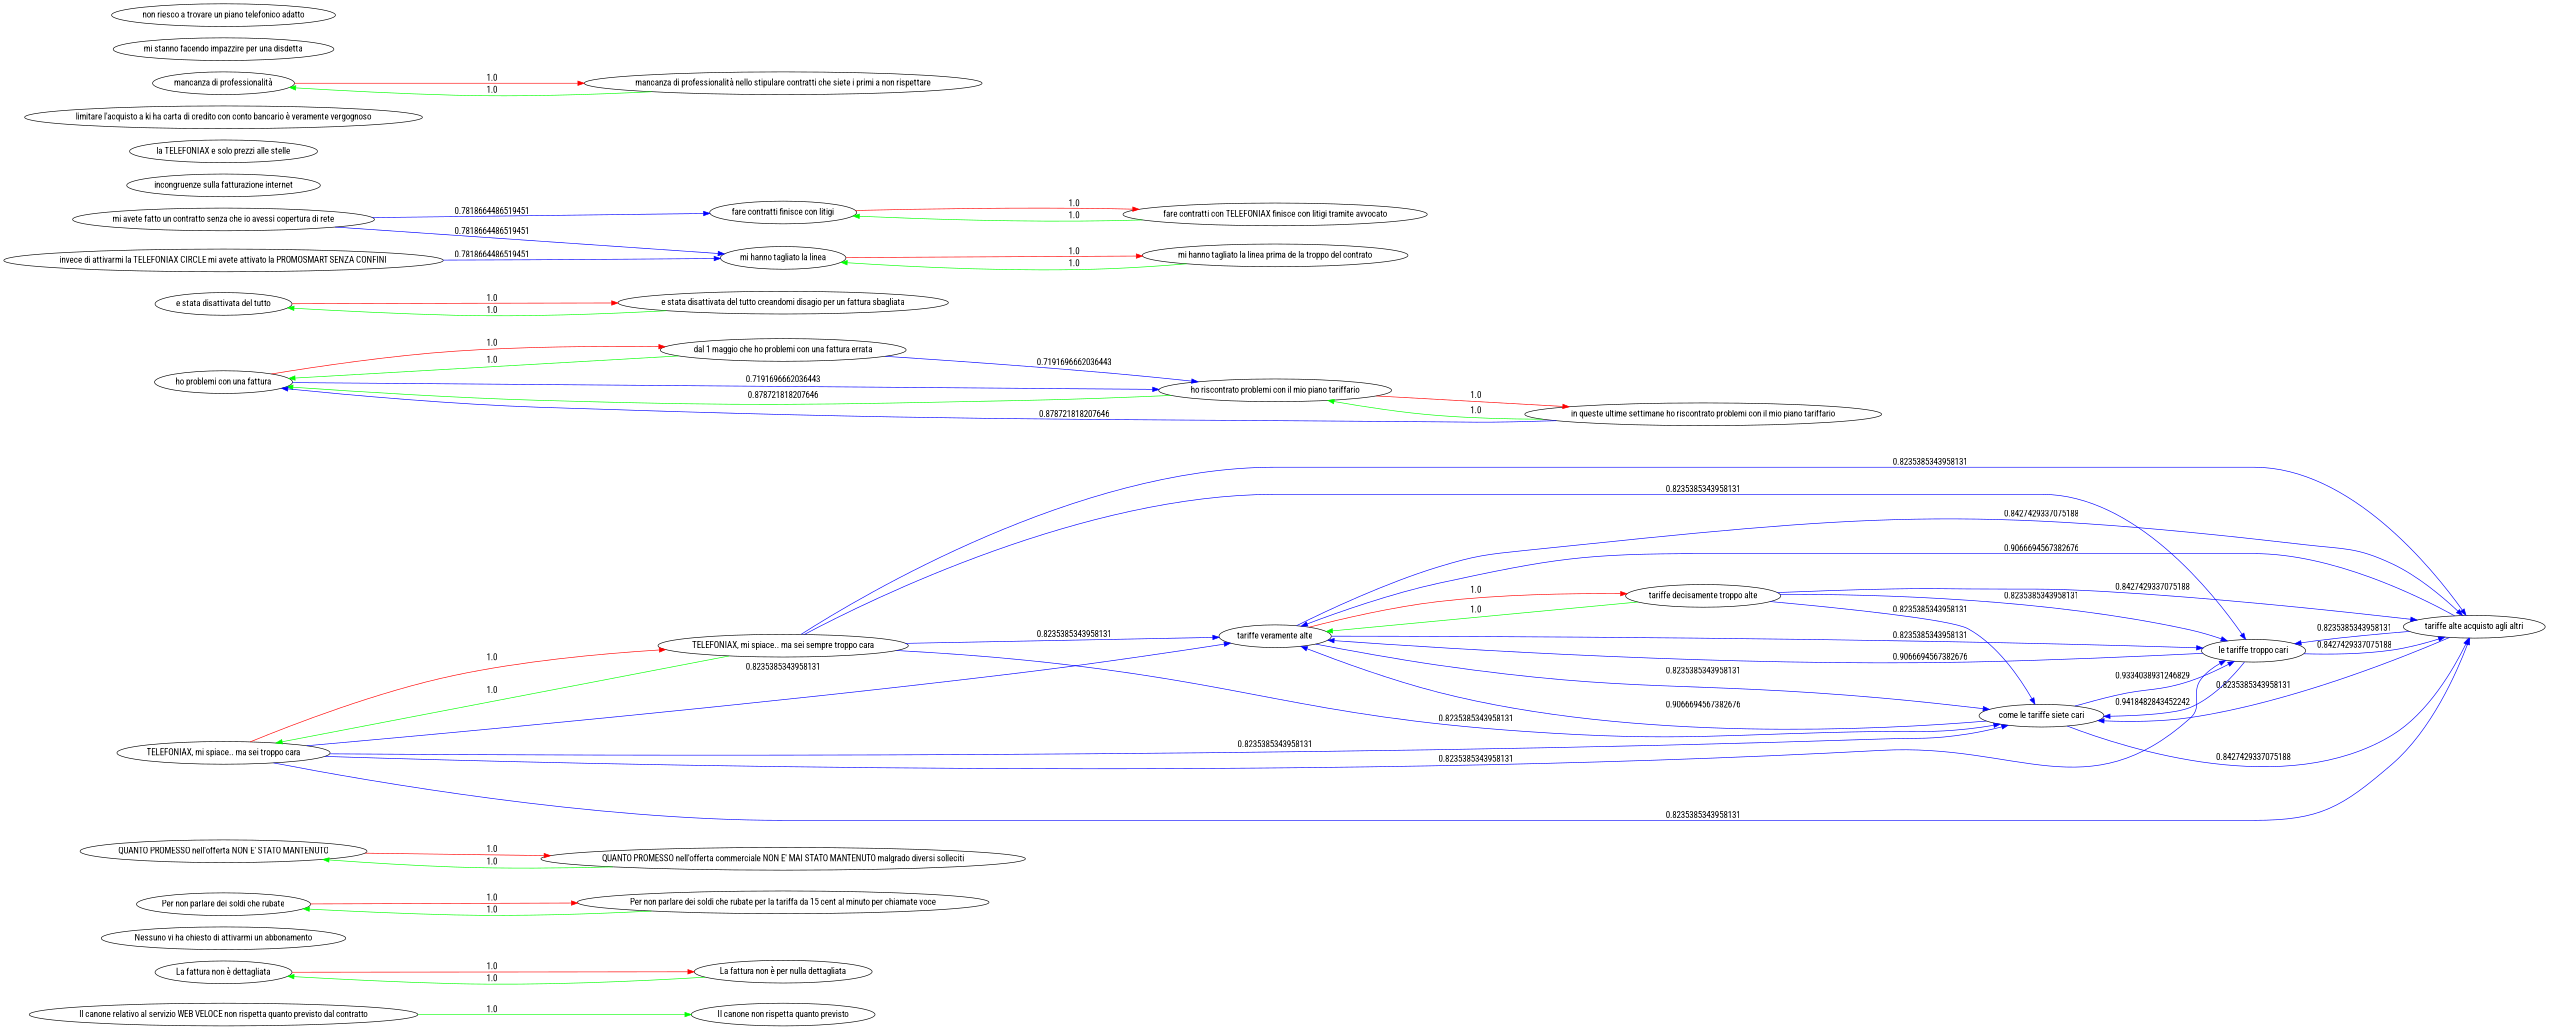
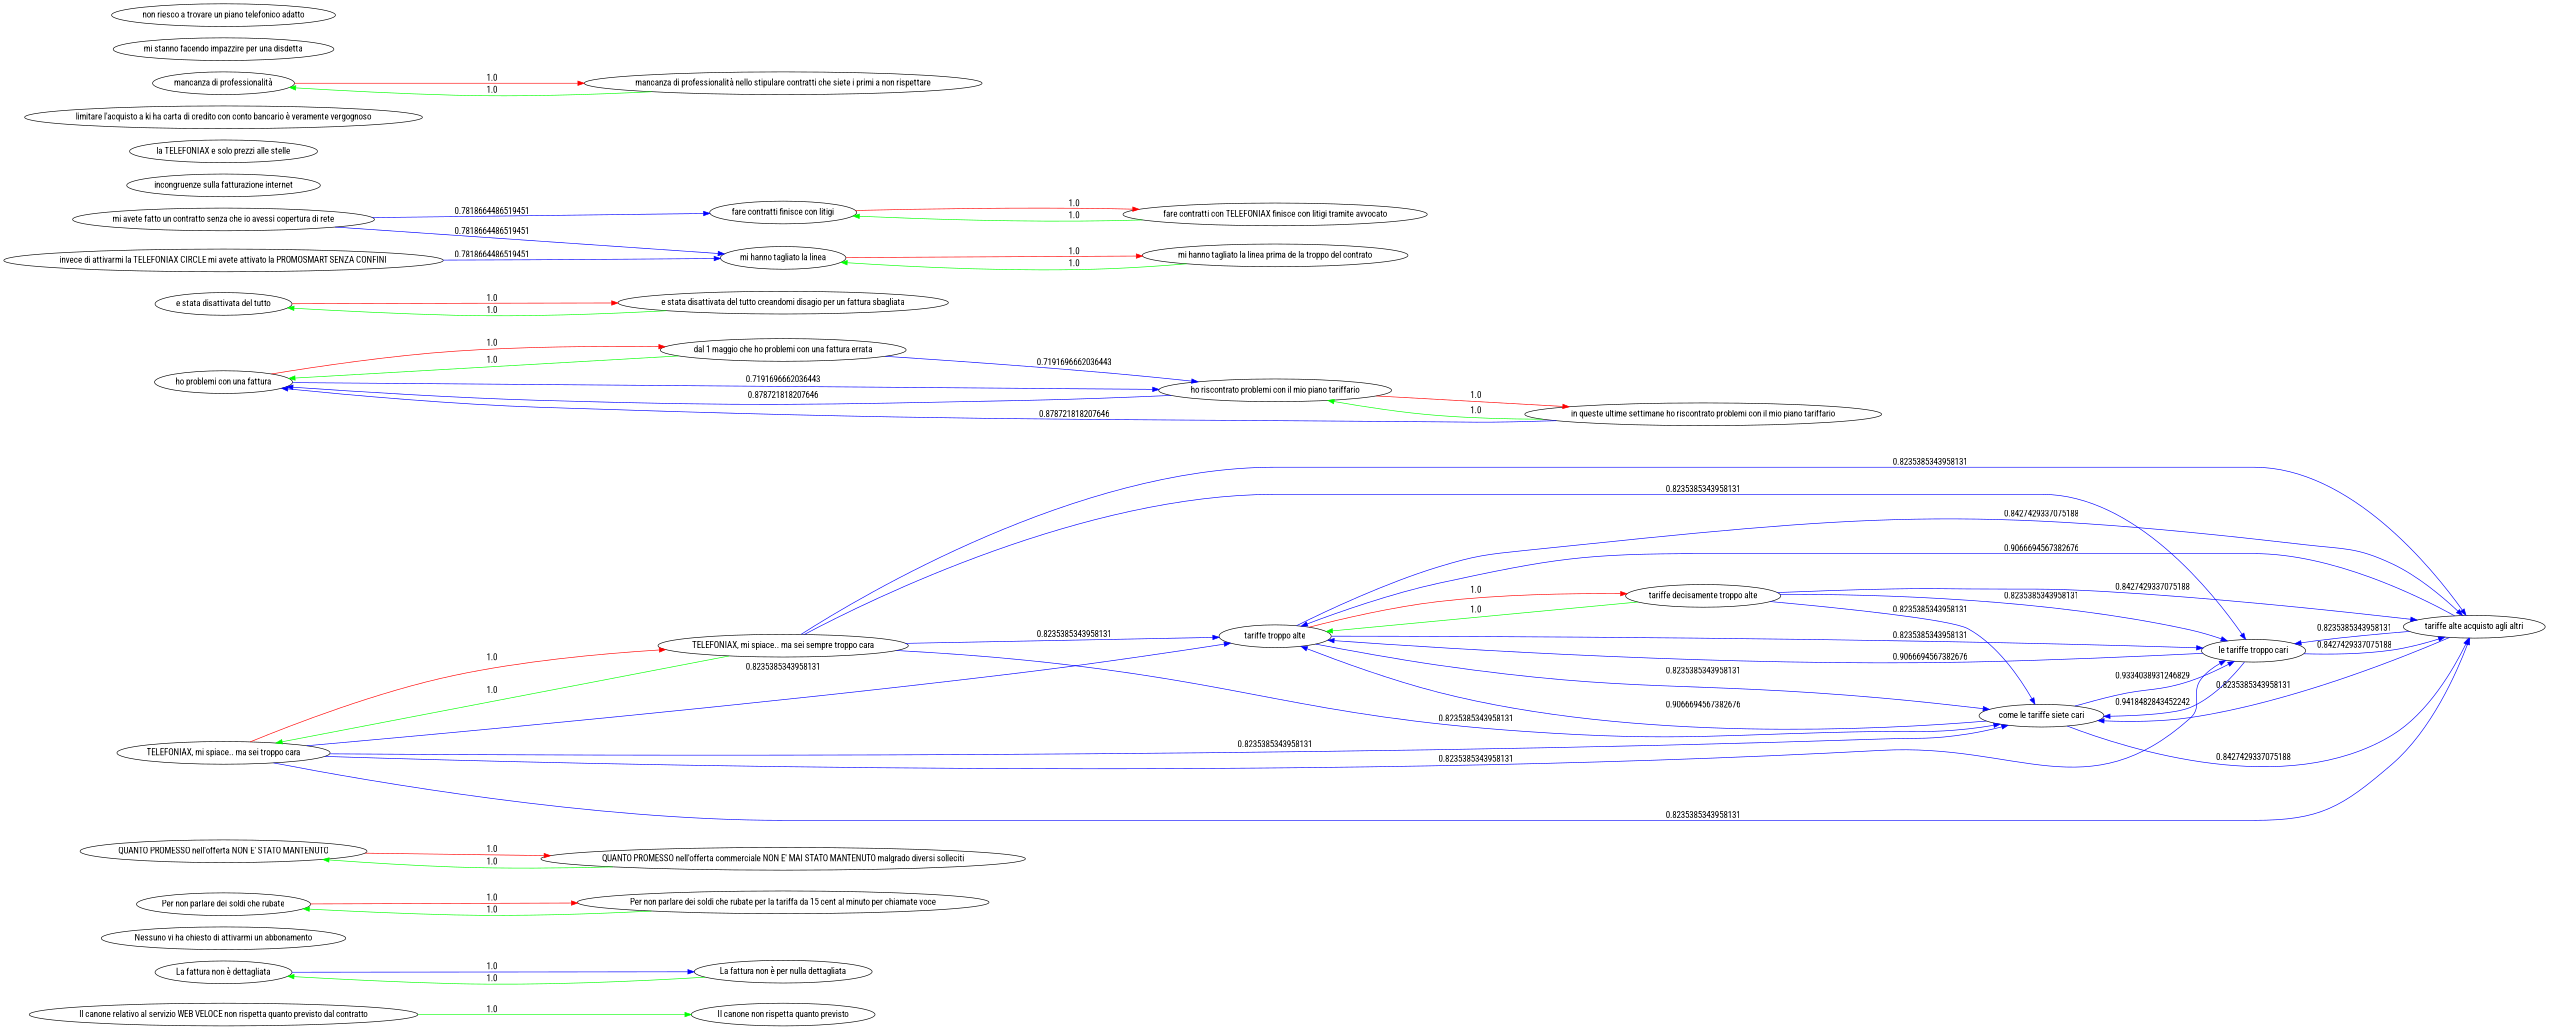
(732, 404) -> (732, 404)
(1275, 636) -> (1275, 636)
(490, 972) -> (490, 972)
